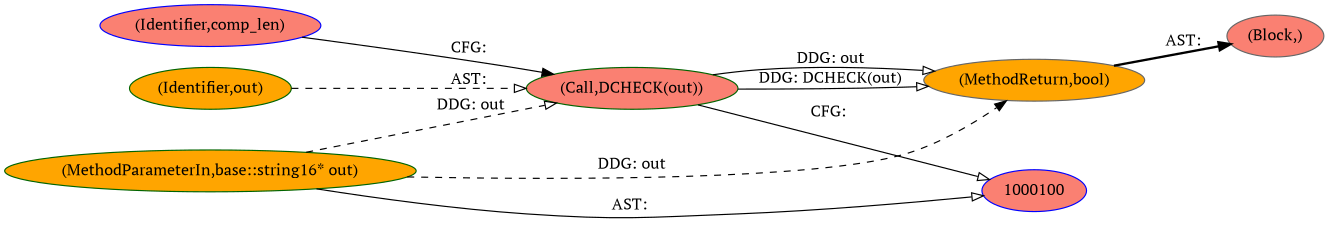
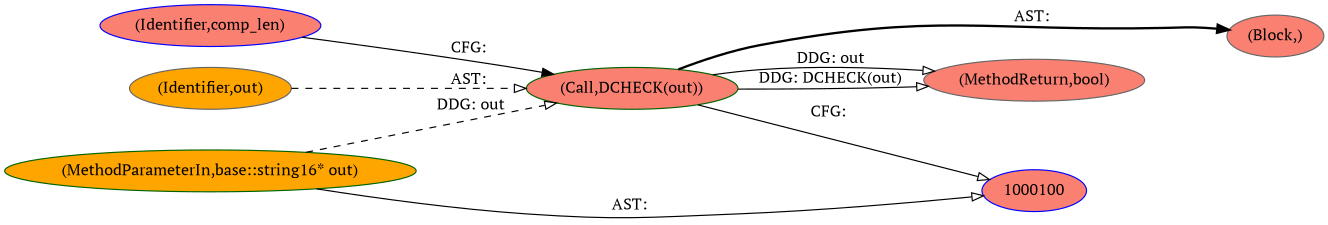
(1166, 56) -> (945, 26)
(1034, 80) -> (1034, 80)
(210, 88) -> (210, 88)
(708, 175) -> none
